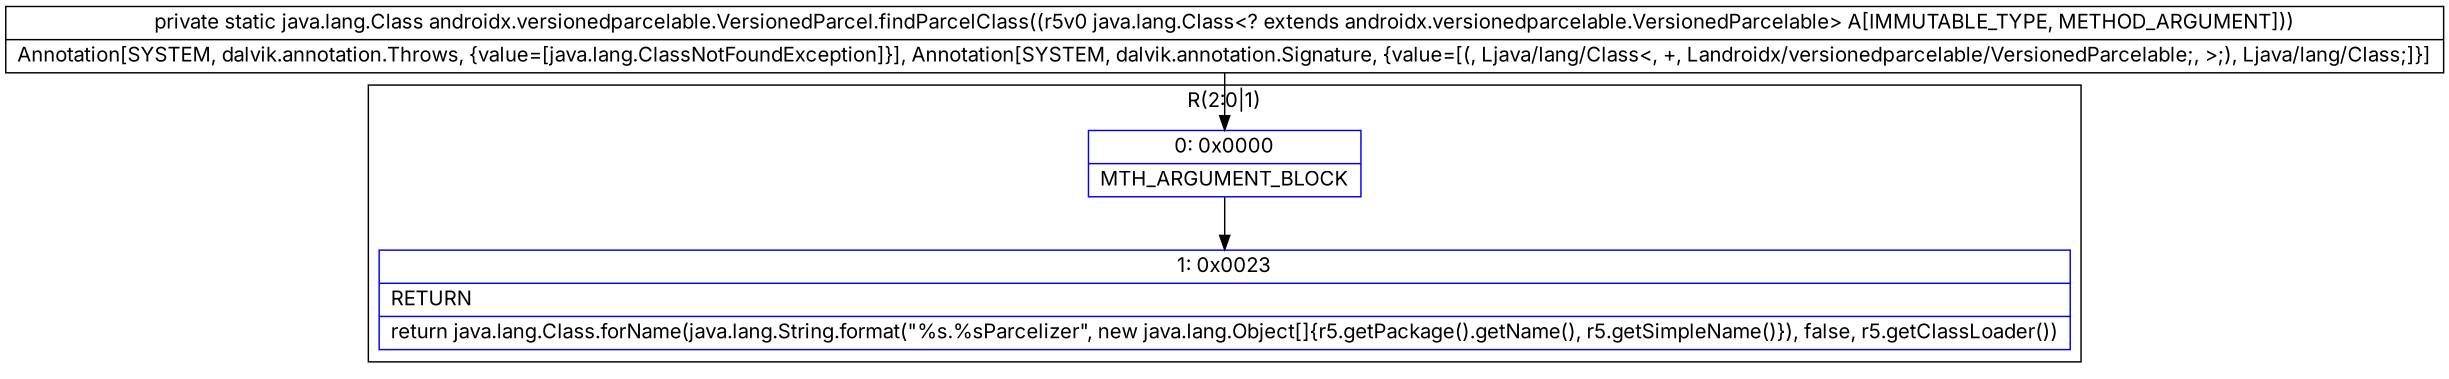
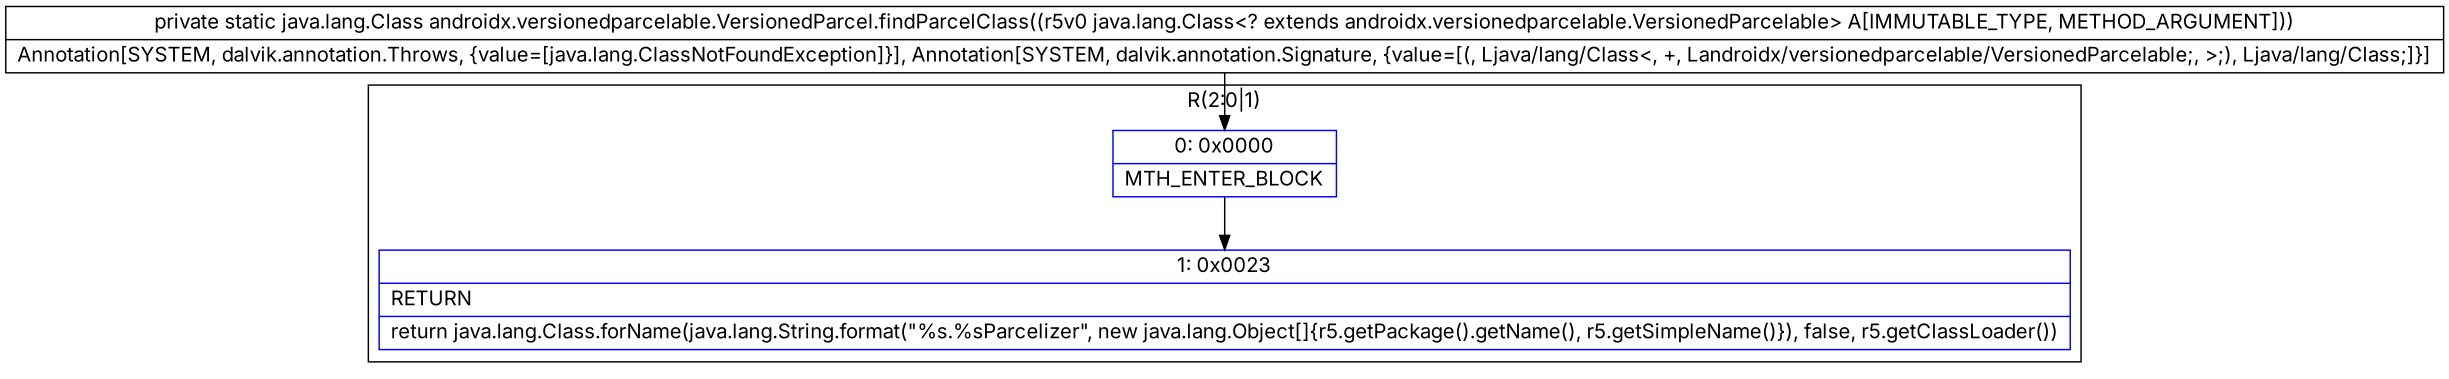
(1225, 179) -> (1225, 179)
